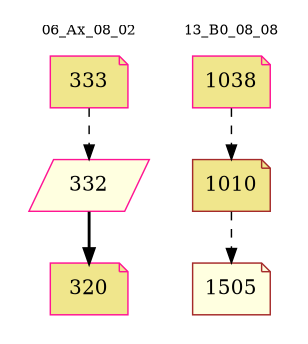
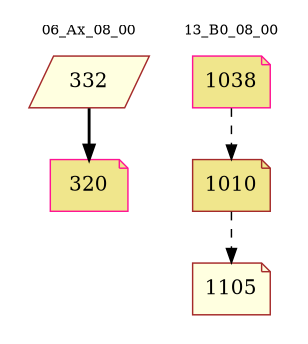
(89, 31) -> (89, 31)
(231, 31) -> (231, 31)
(89, 82) -> none
(89, 185) -> (89, 82)
(231, 289) -> (231, 289)
